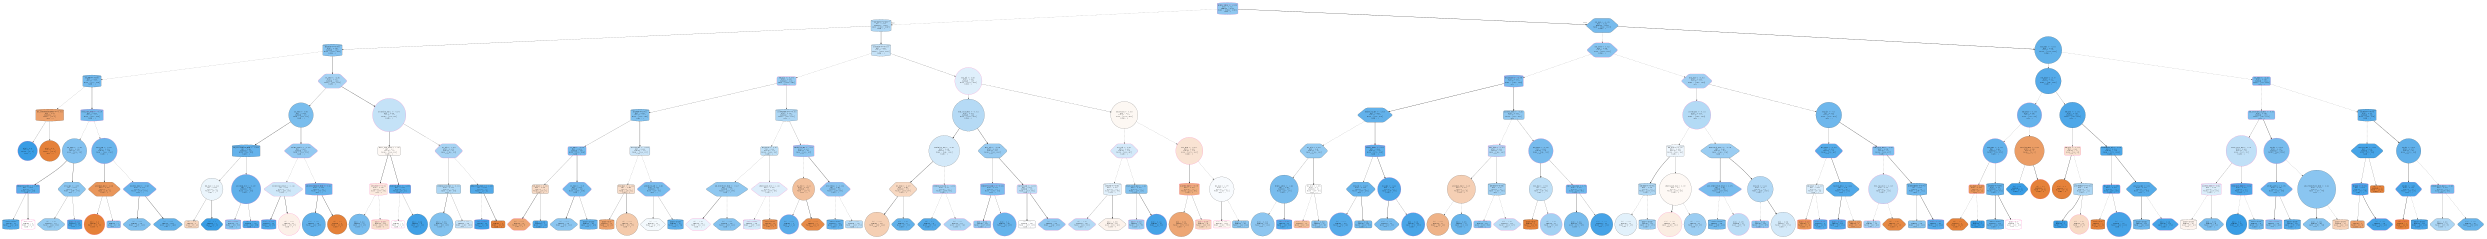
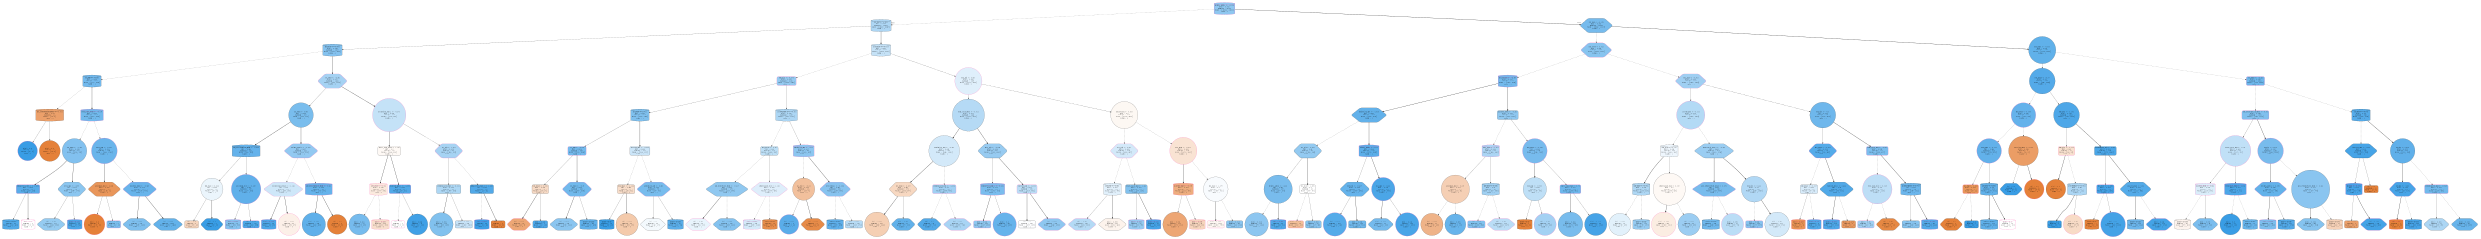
(607, 224) -> (607, 224)
(1156, 224) -> (1154, 224)
